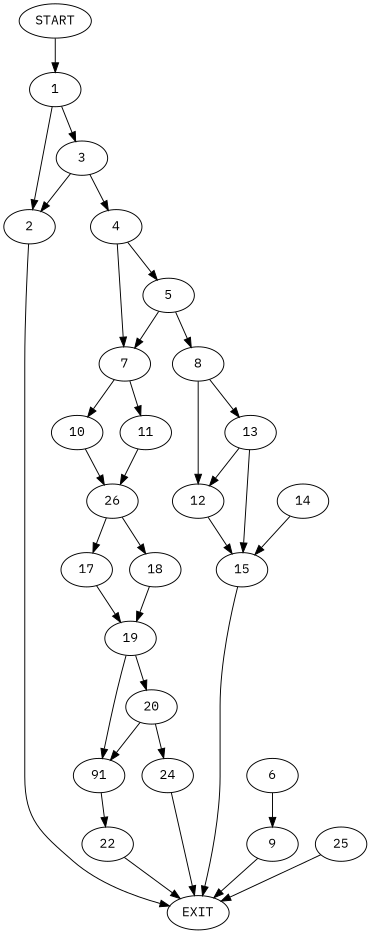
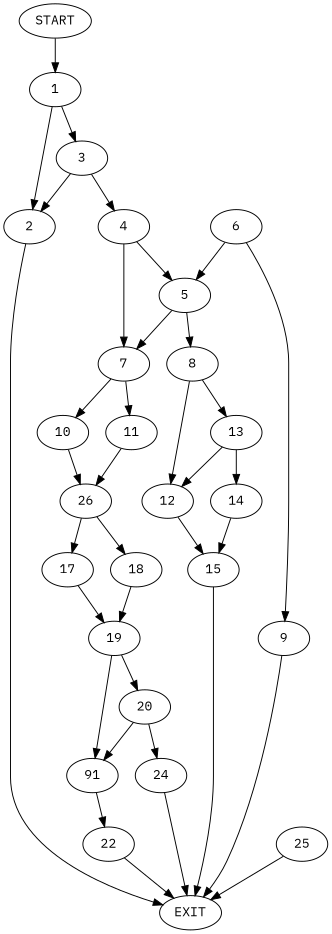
none -> (214, 257)
(247, 496) -> (236, 462)
